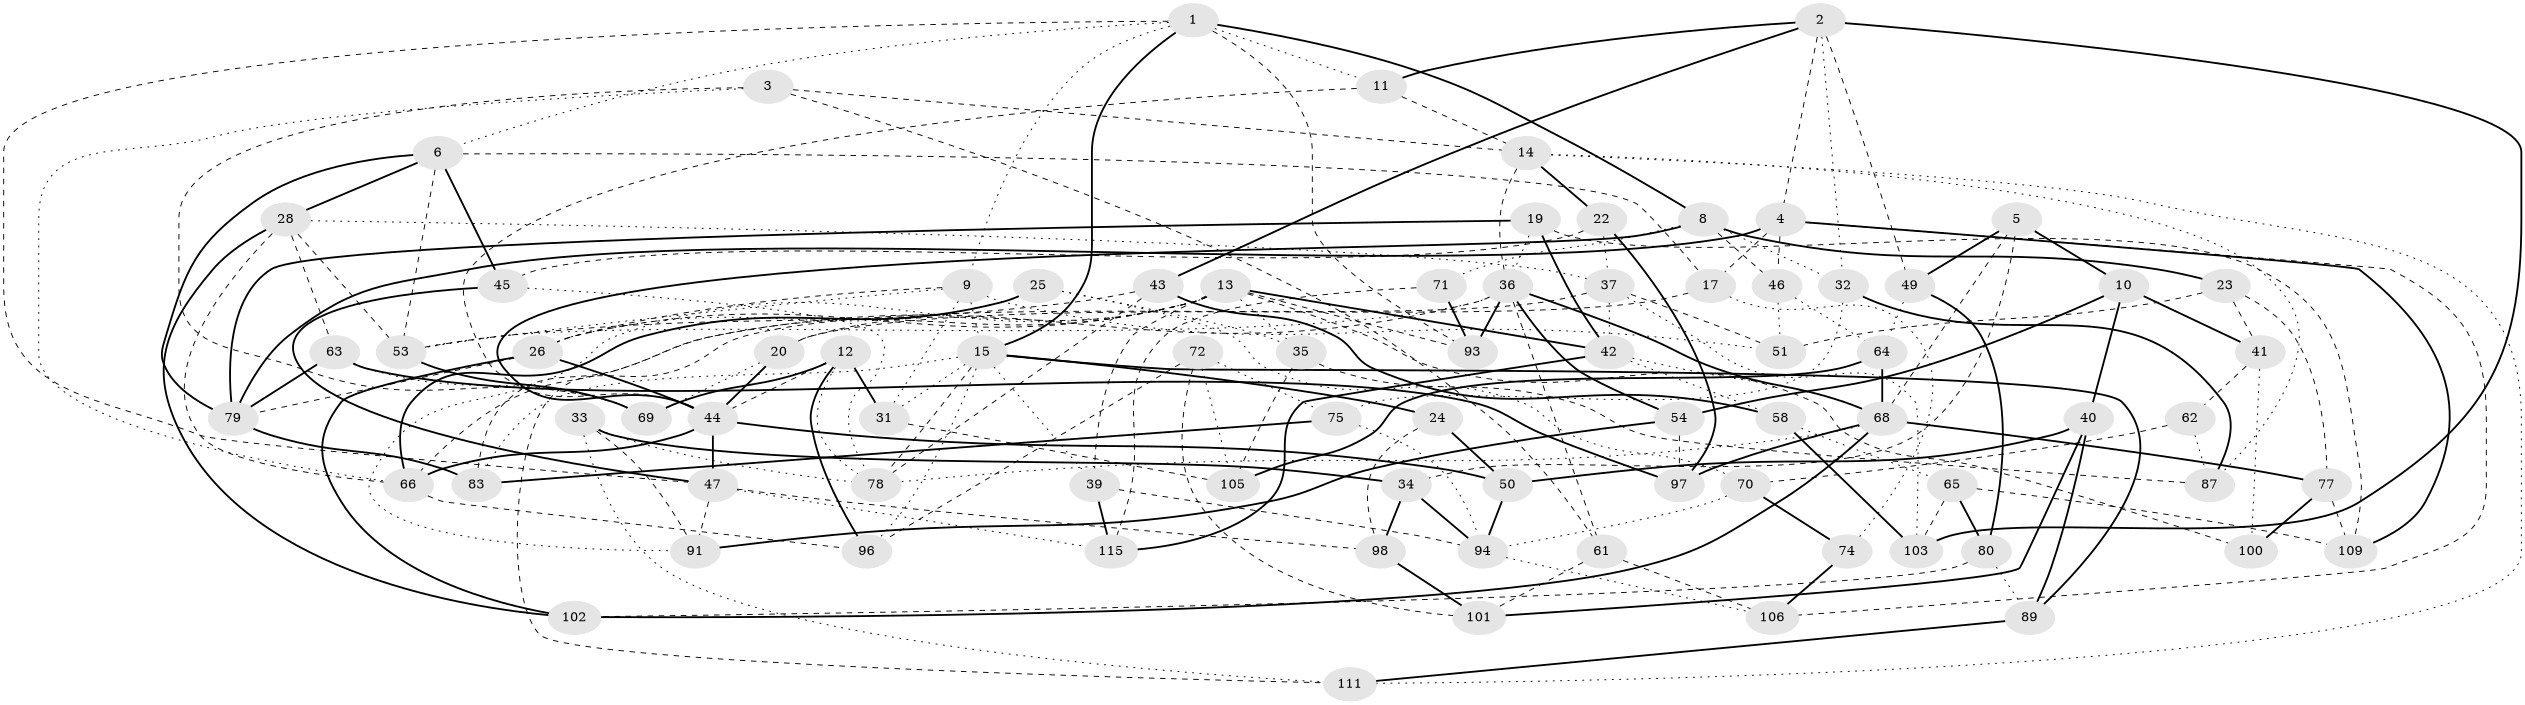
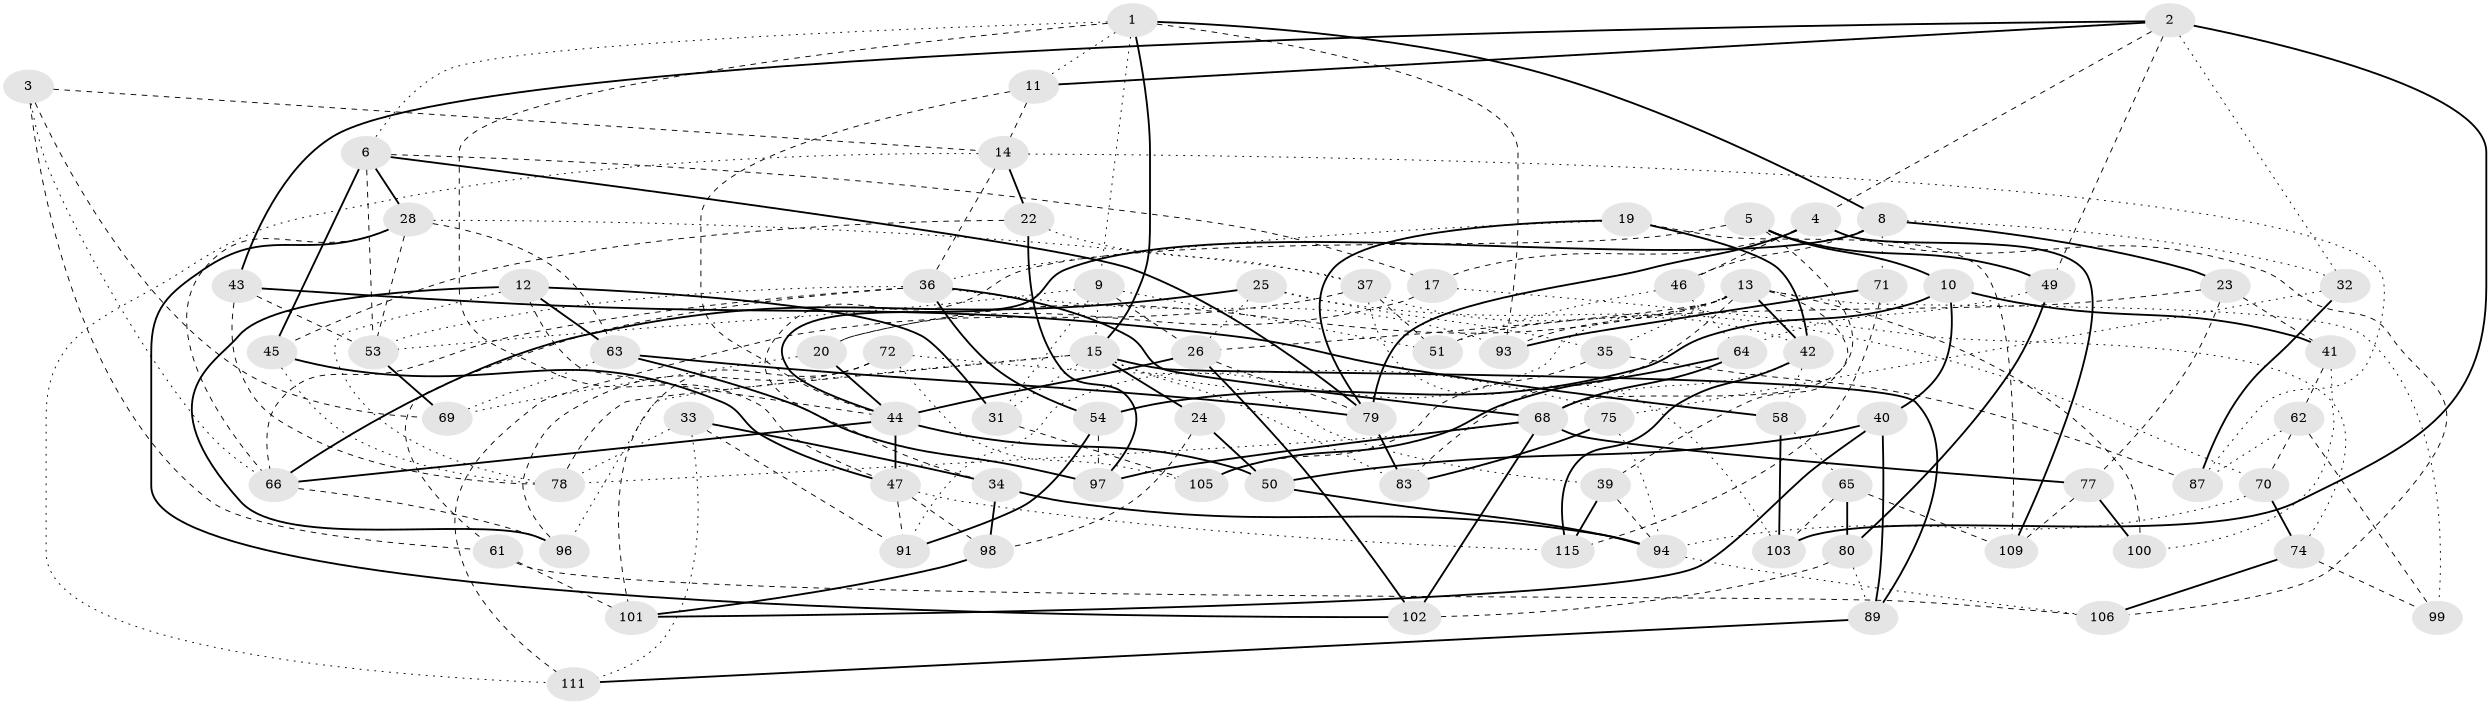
(1490, 319) -> (1301, 309)
(758, 383) -> (570, 319)
none -> (2437, 618)
